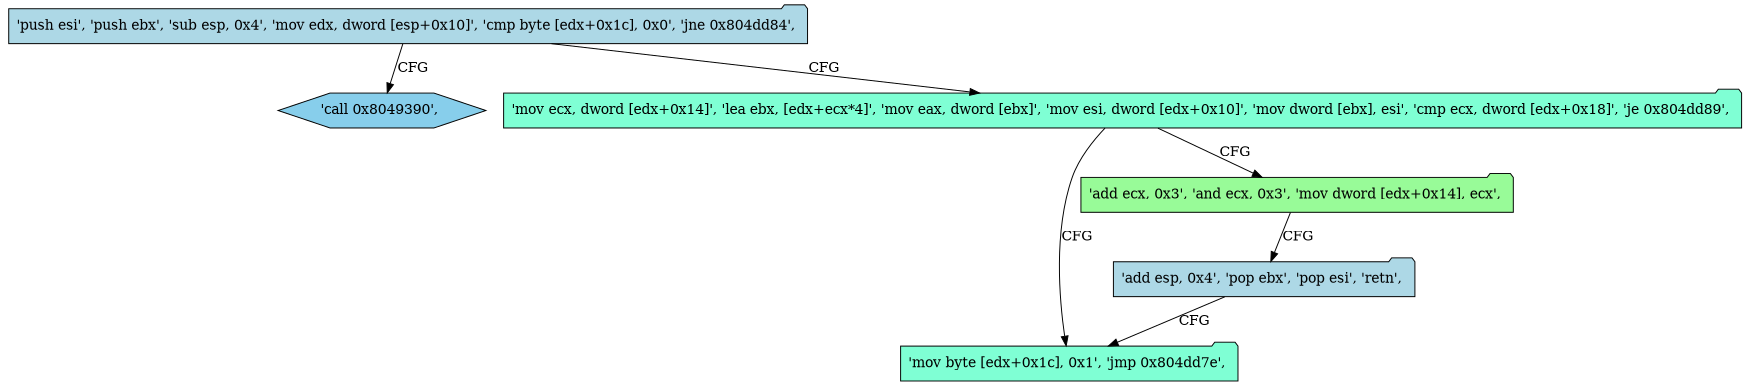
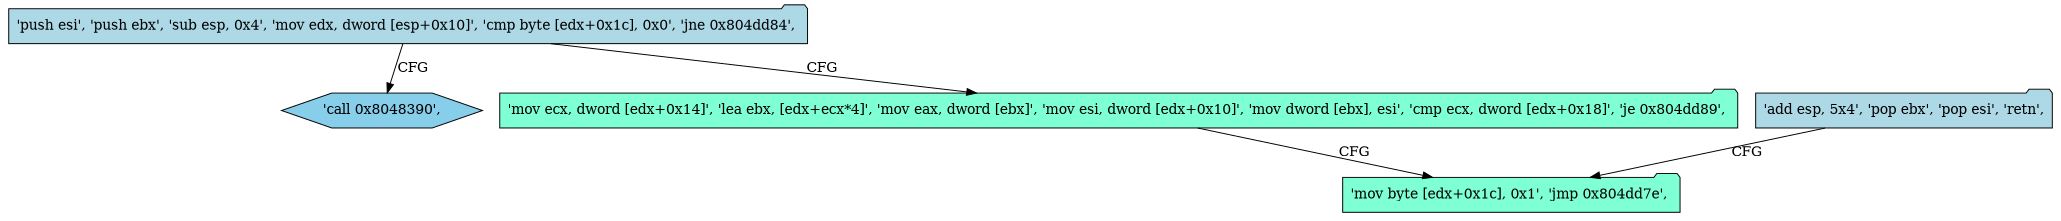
(382, 111) -> (382, 111)
(1297, 195) -> none
(1264, 279) -> (1904, 111)
